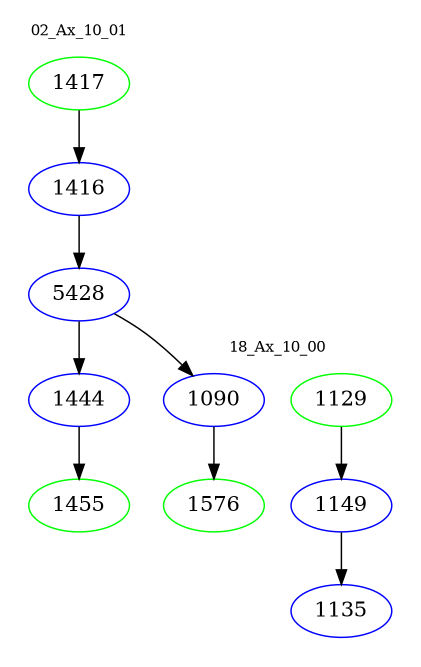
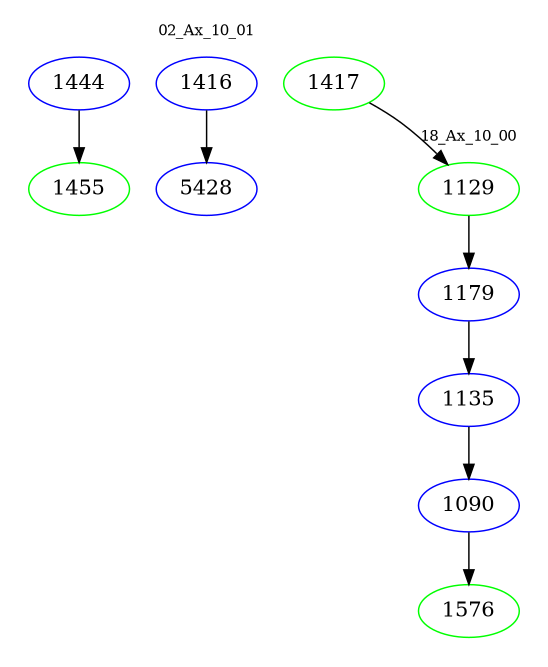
(79, 129) -> (416, 135)
(79, 340) -> none
(161, 346) -> (469, 446)
(341, 506) -> (469, 295)
